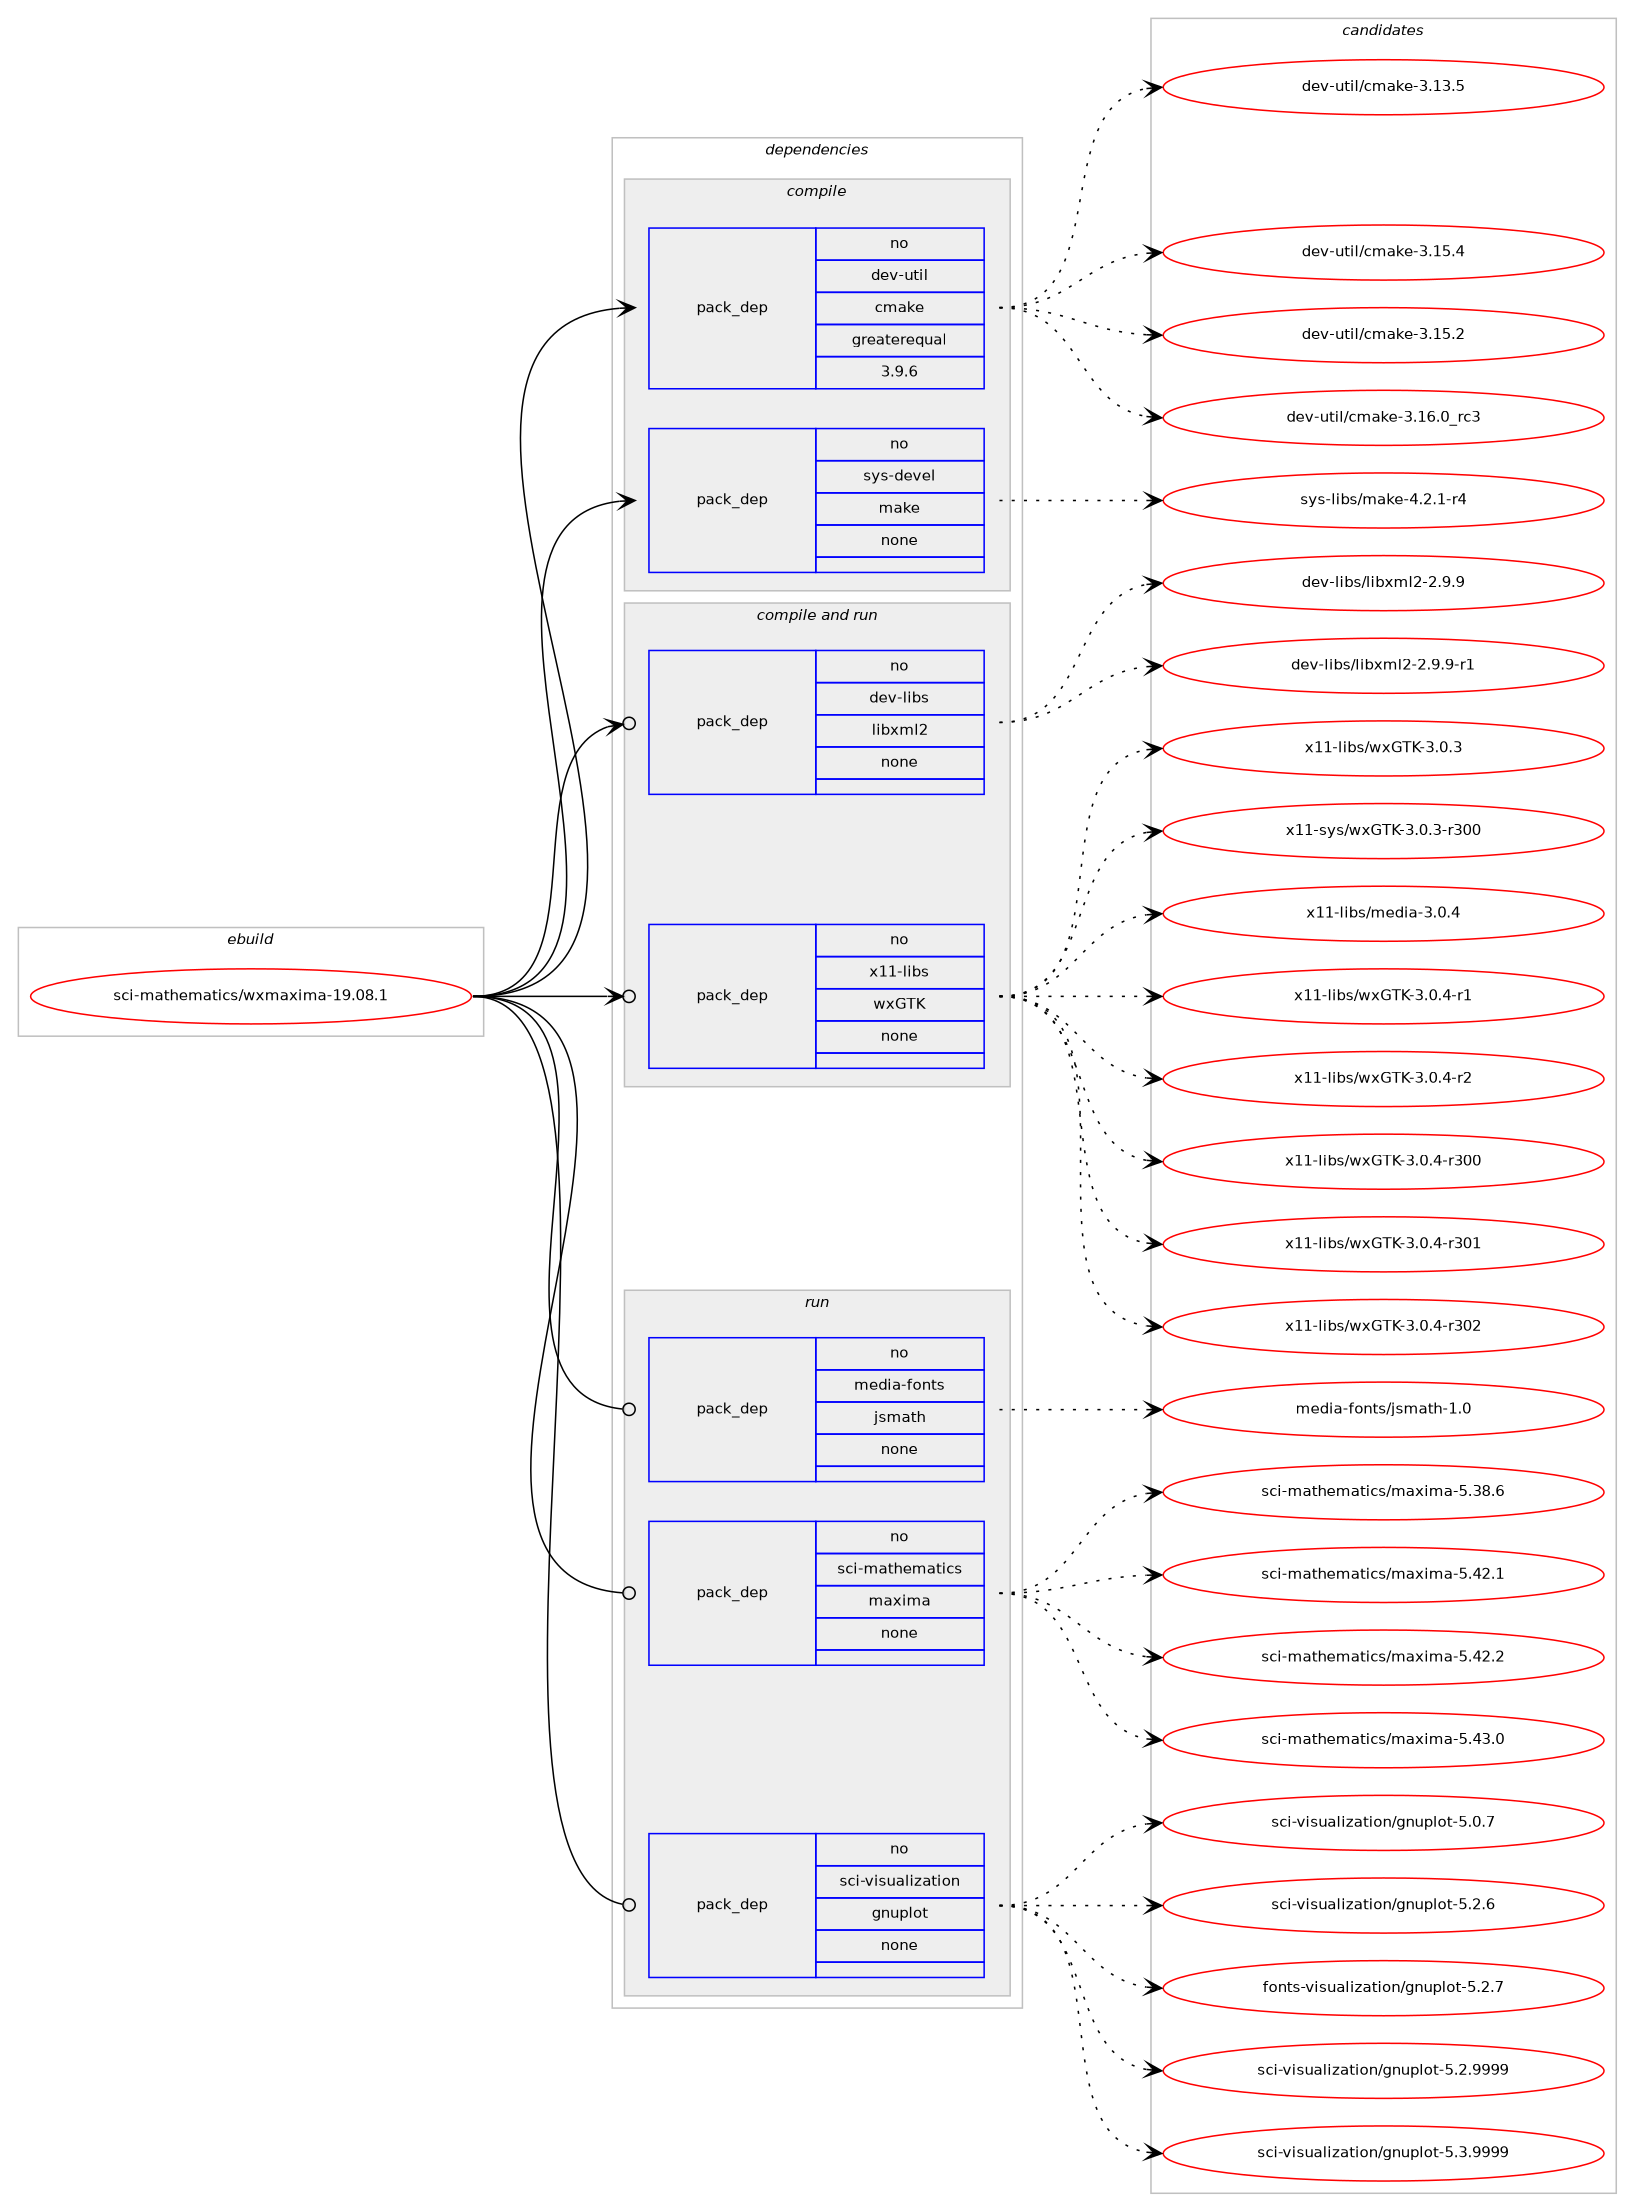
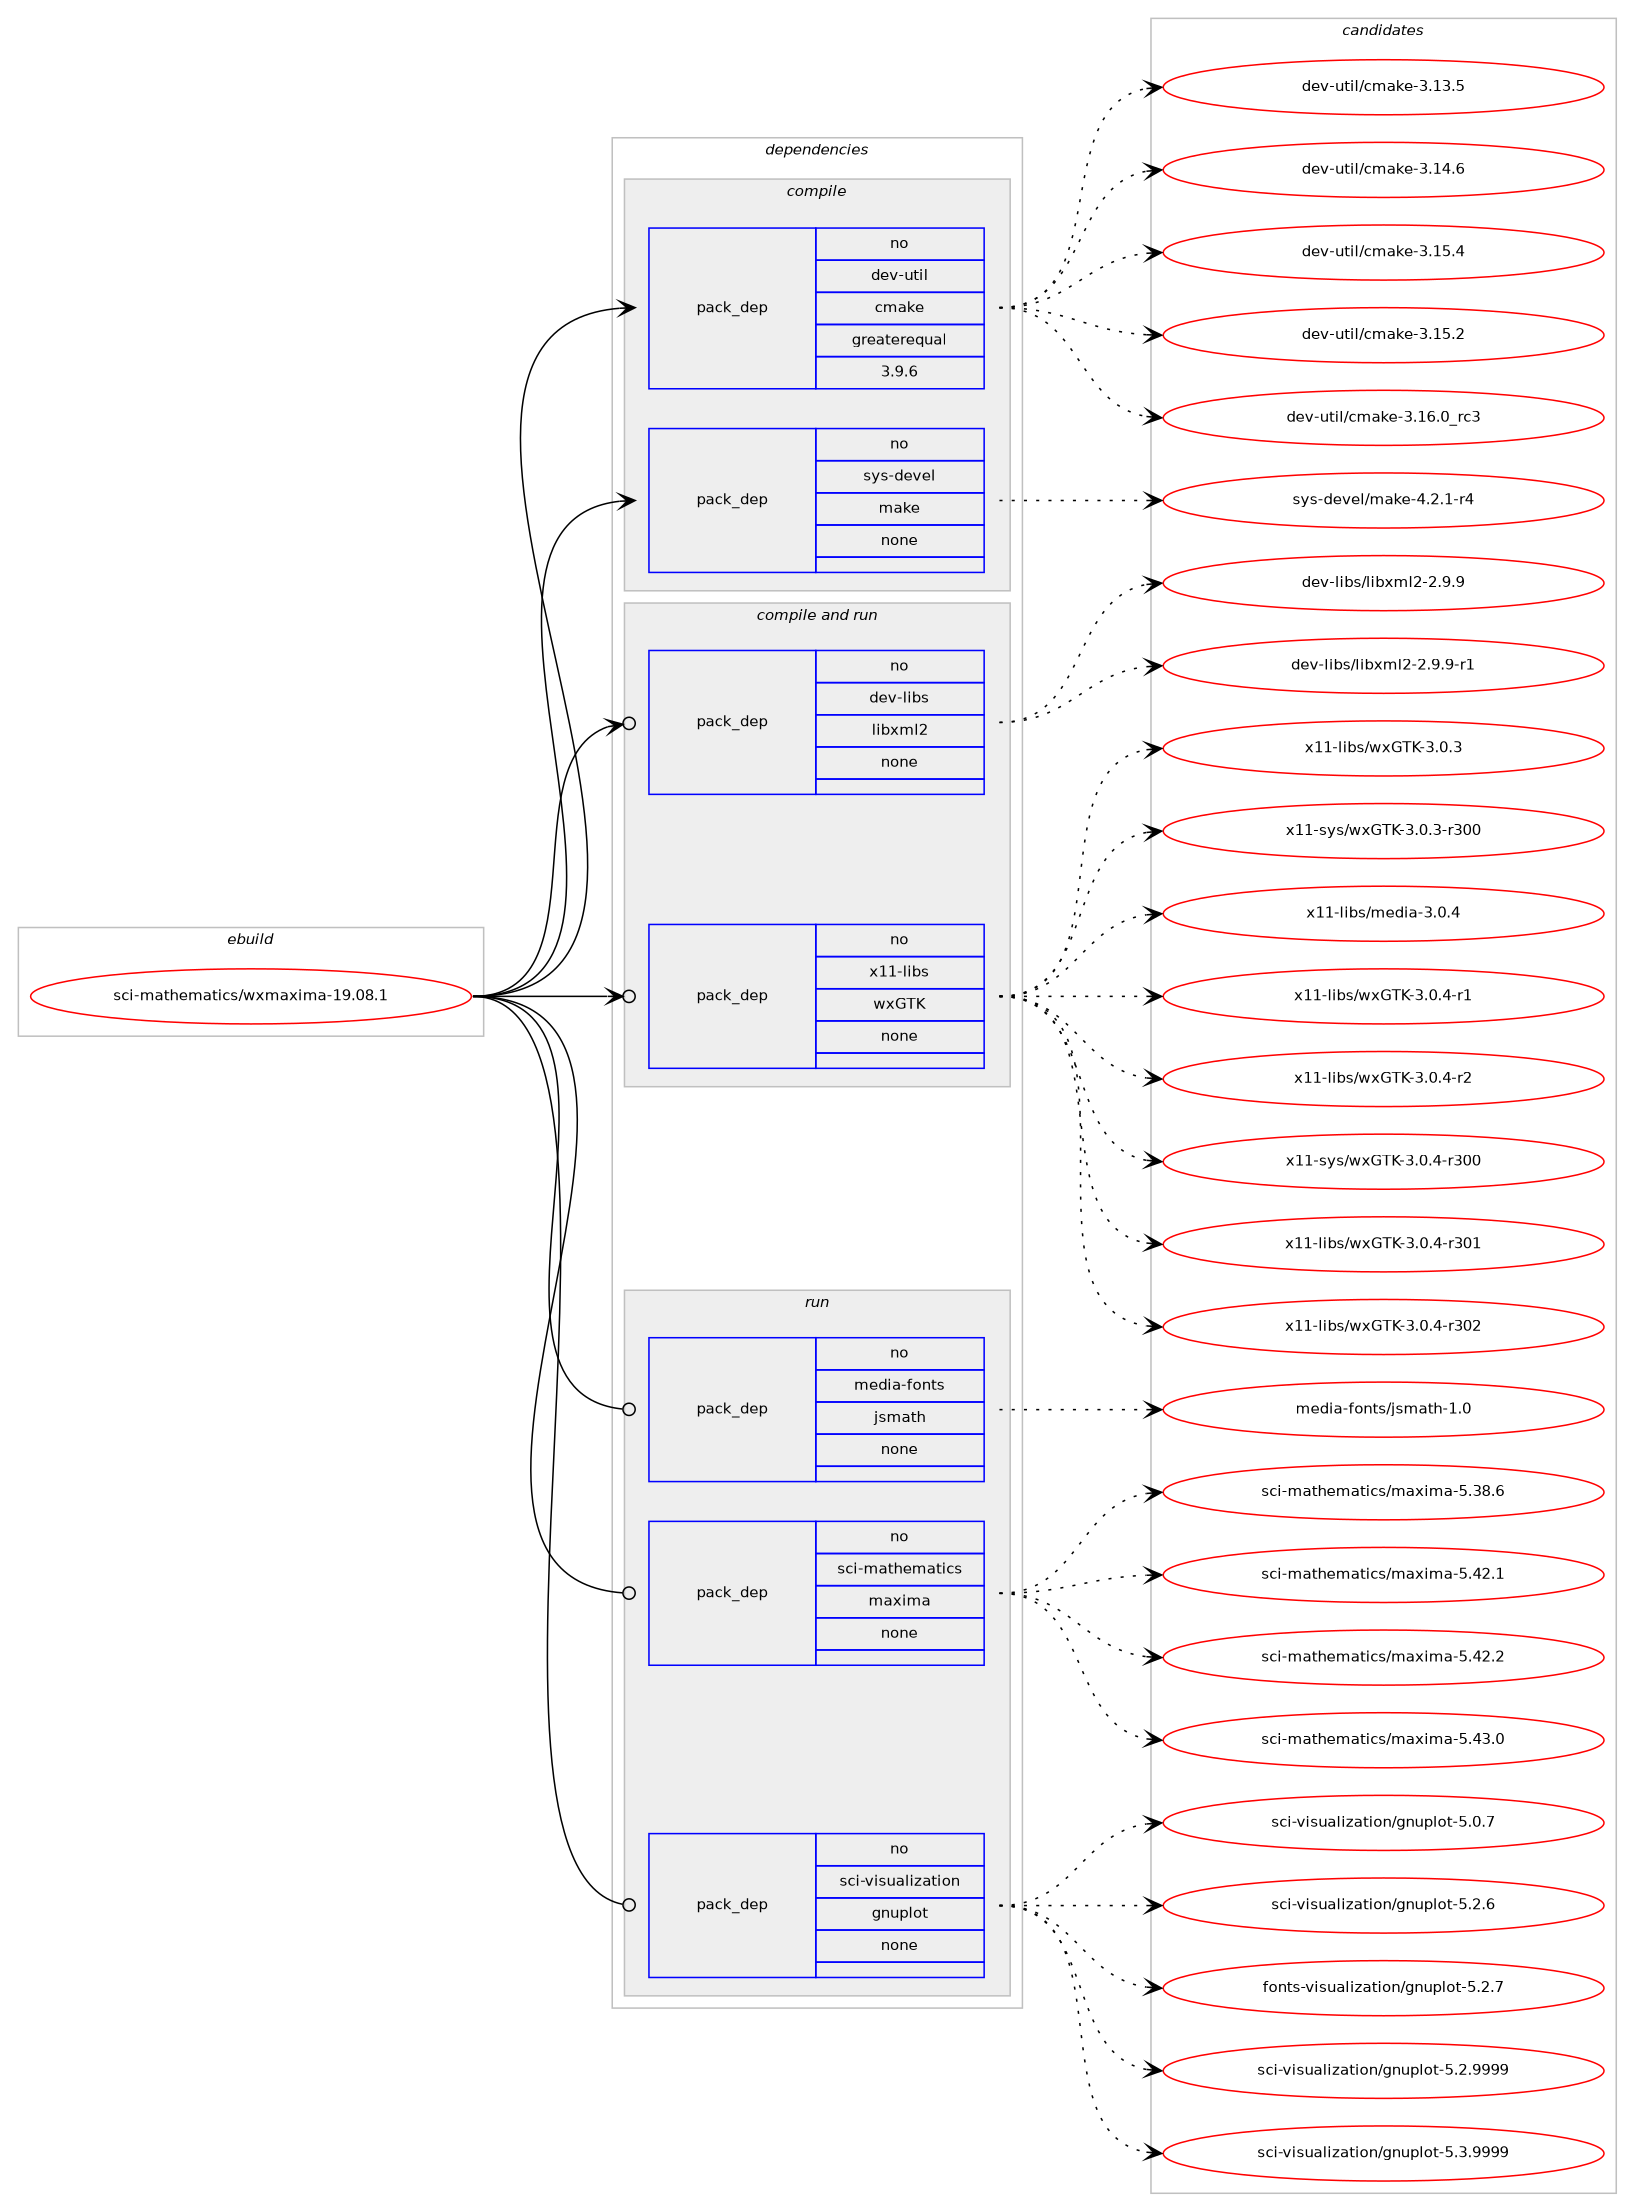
none -> (1384, 170)
(1384, 500) -> (1384, 500)
(1384, 1162) -> (1384, 1162)
